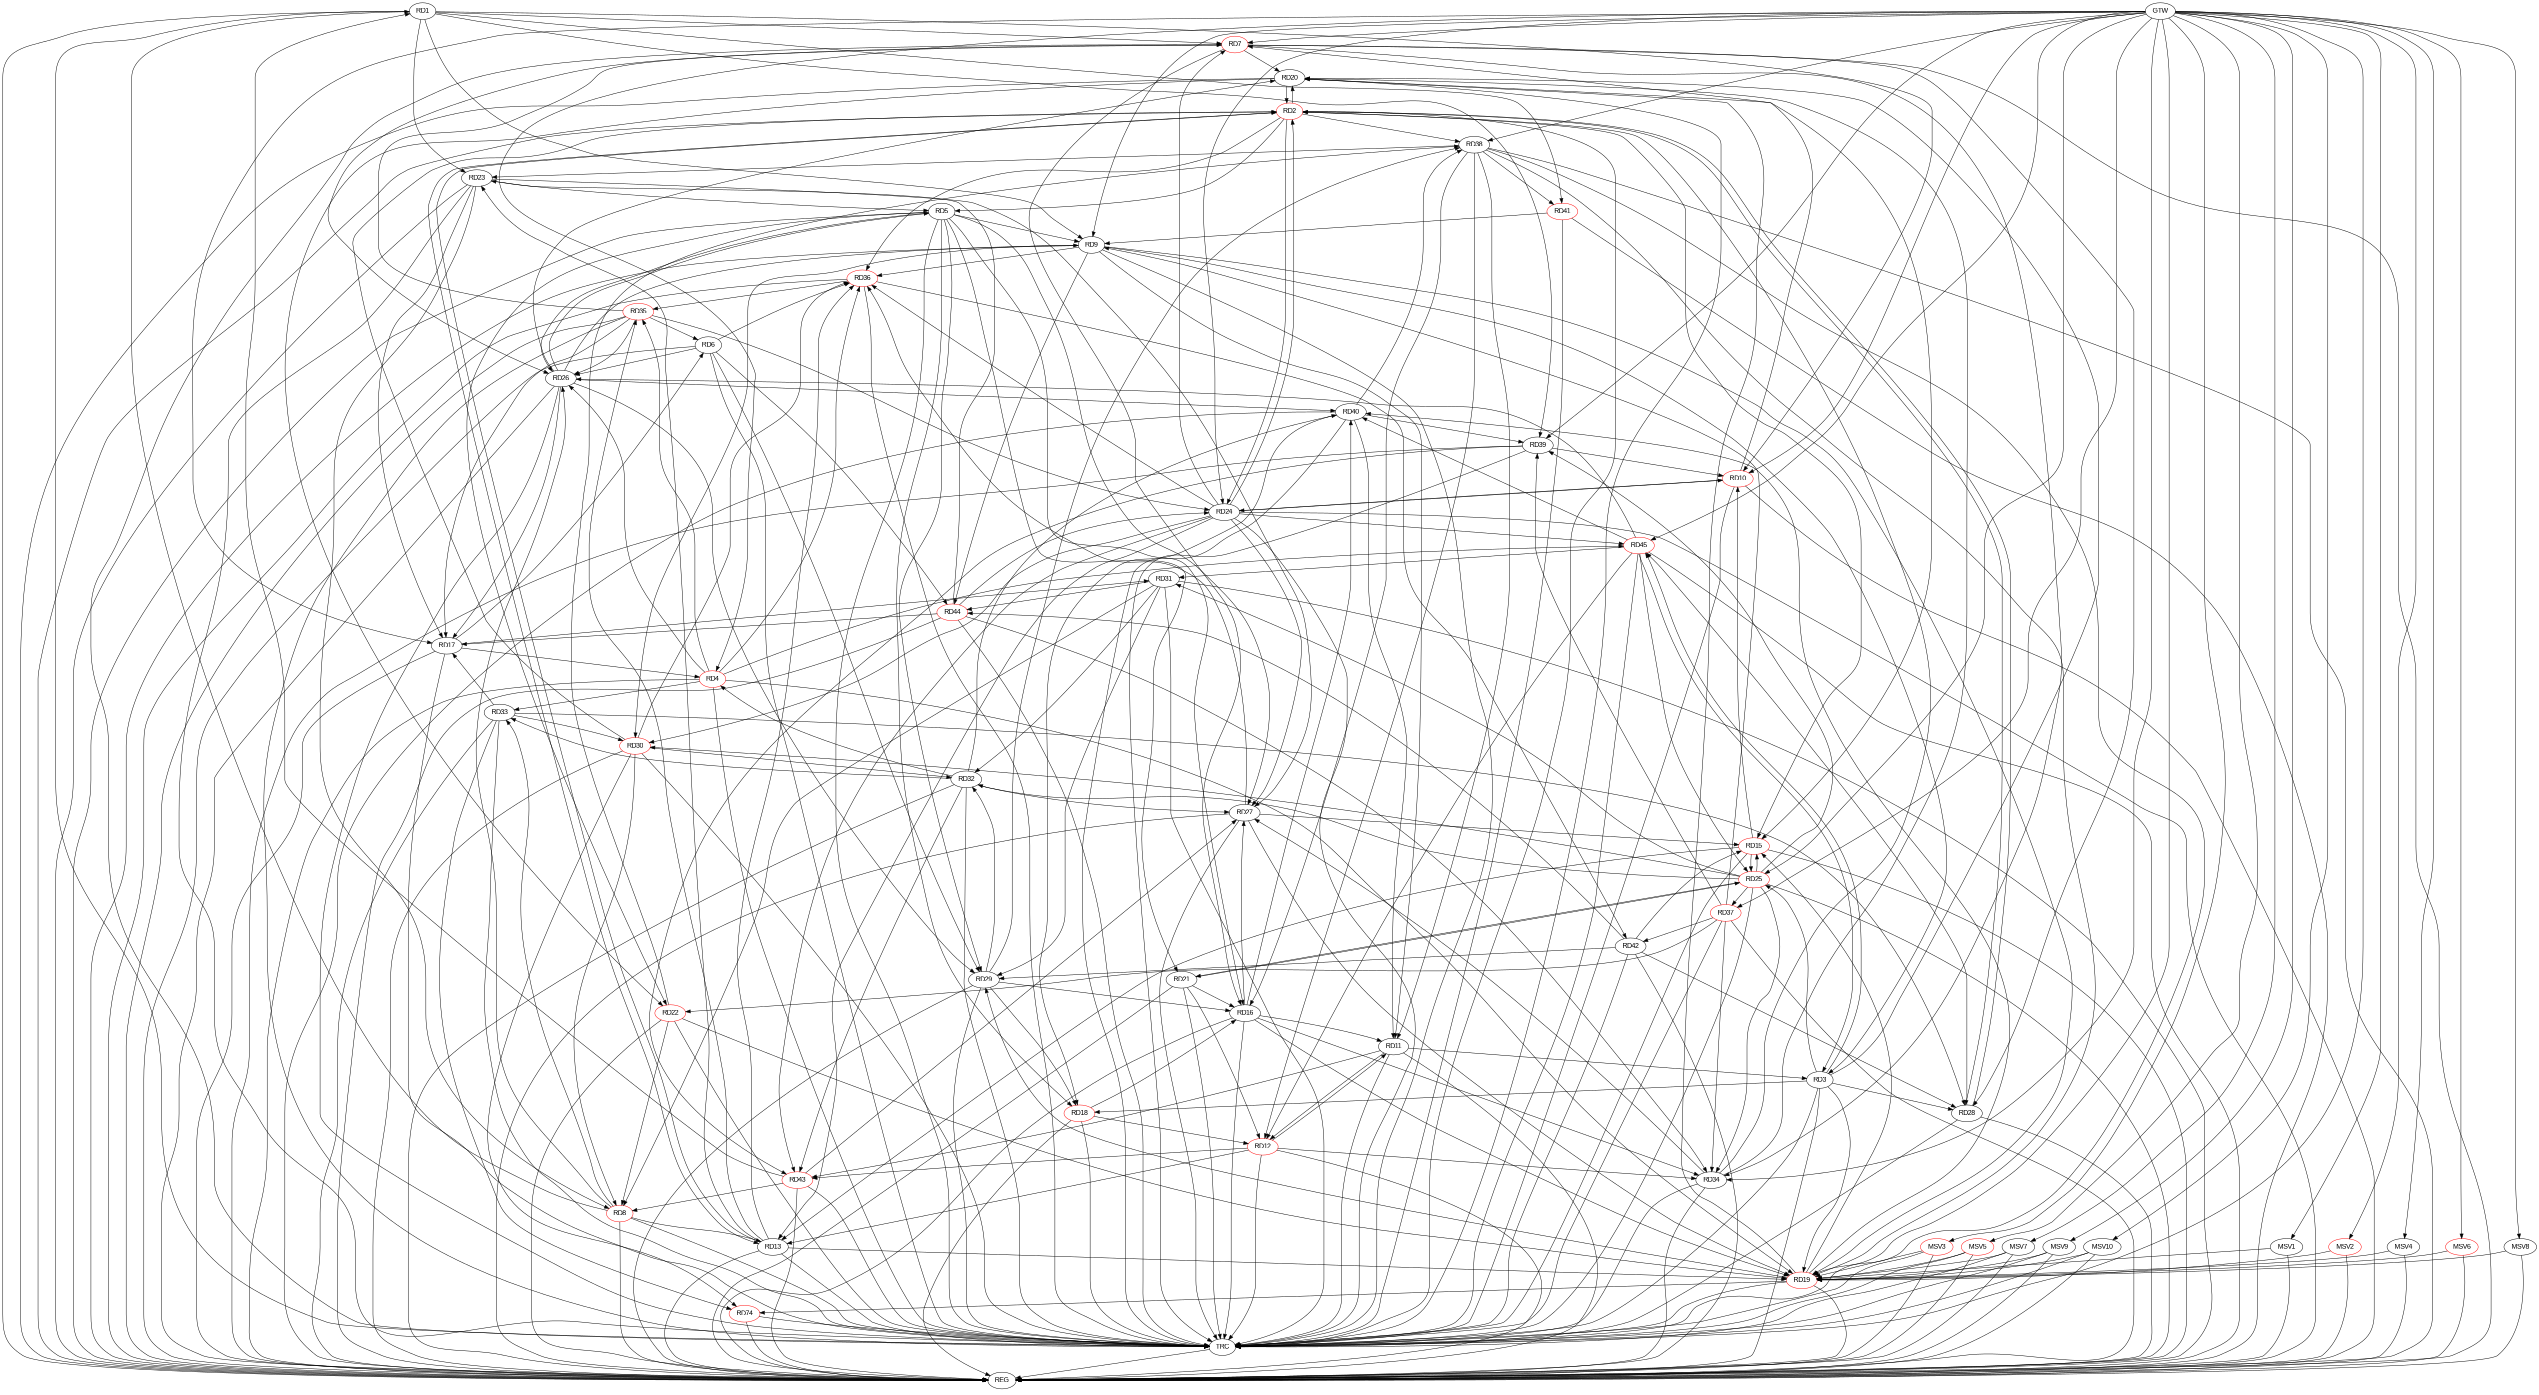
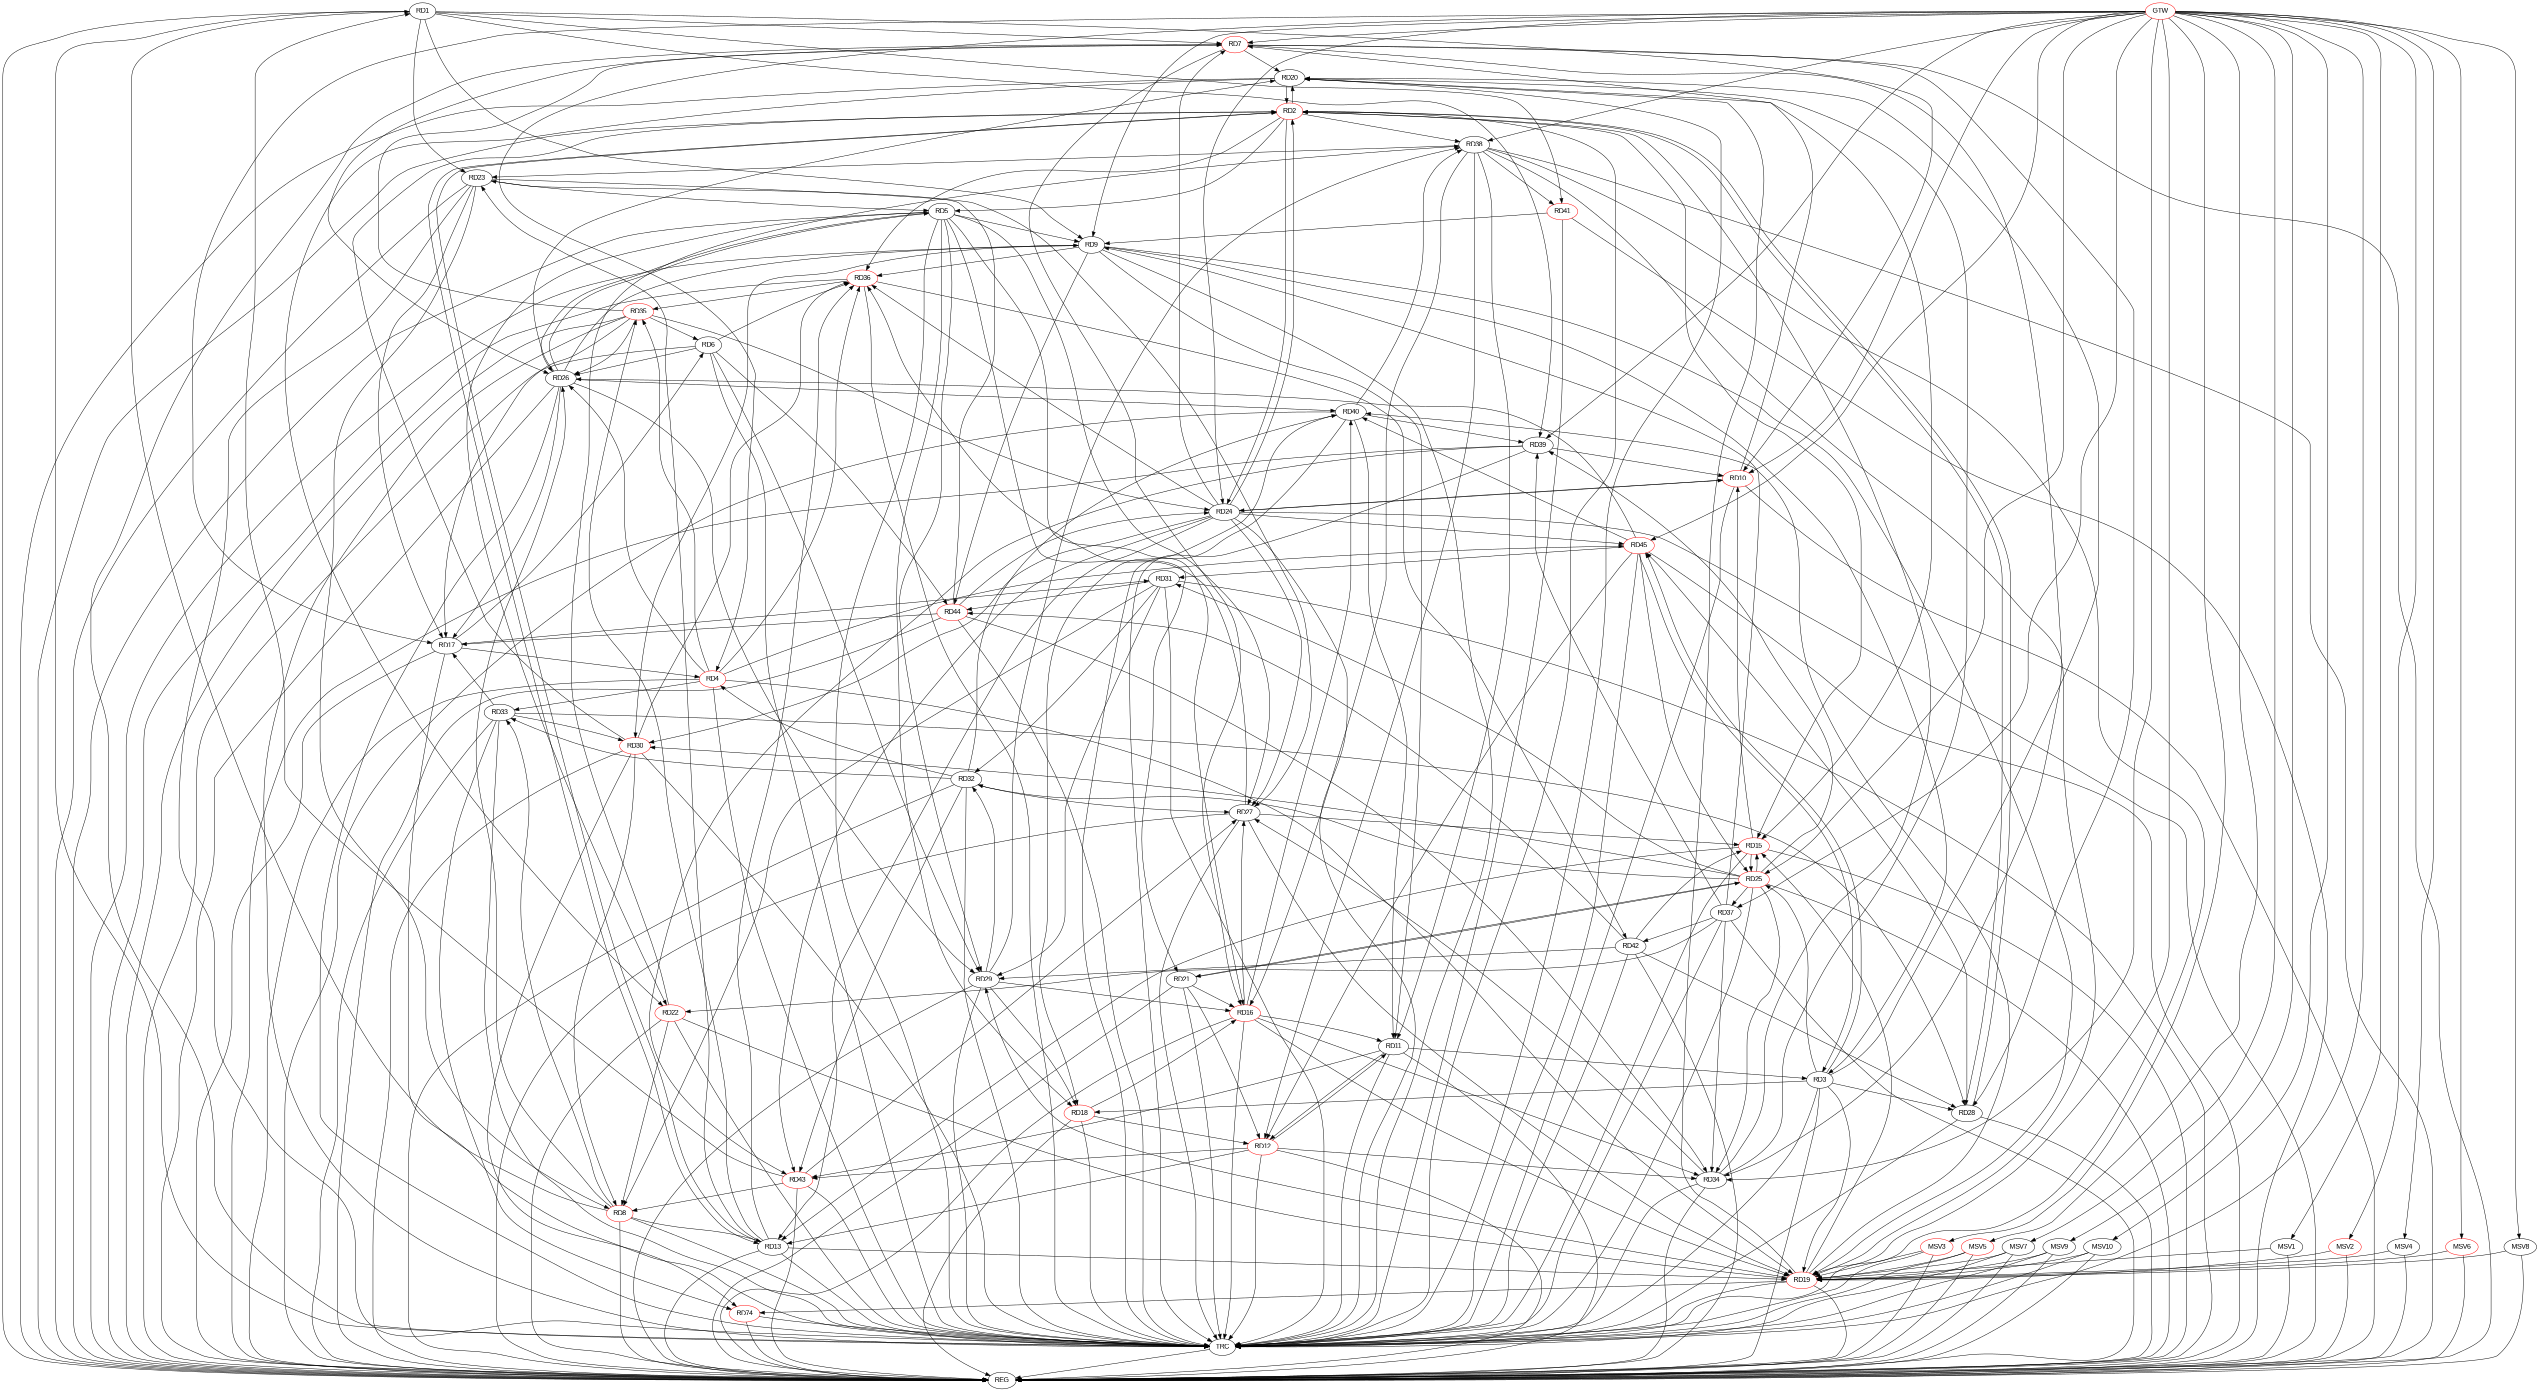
(2160, 11) -> (2160, 11)
(798, 762) -> none
(1726, 913) -> (1726, 913)
(1245, 1013) -> (1245, 1013)
